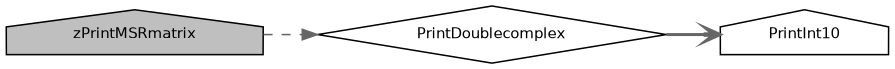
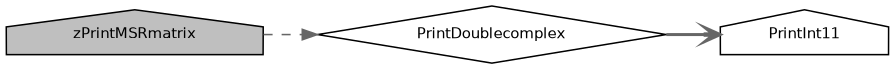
(804, 35) -> (804, 35)
